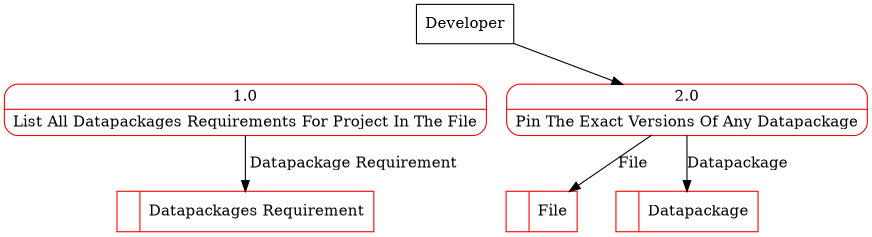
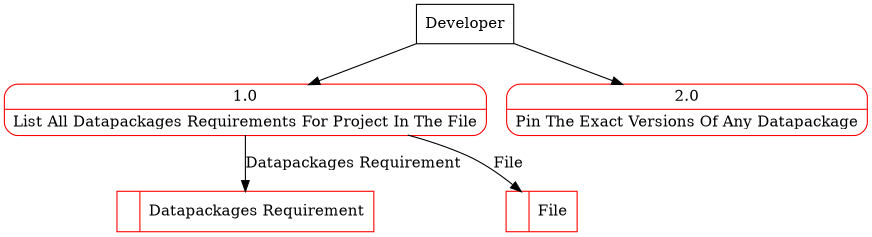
none -> (368, 62)
(615, 160) -> (463, 154)
(354, 163) -> (354, 163)
(687, 212) -> none
